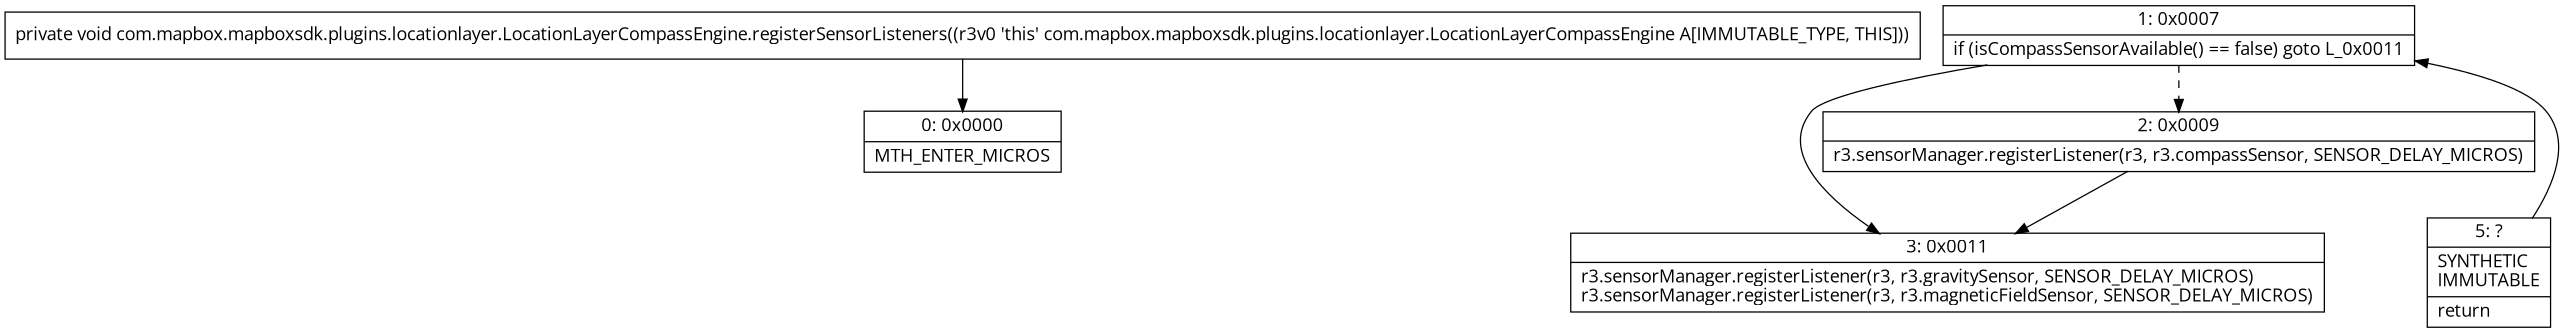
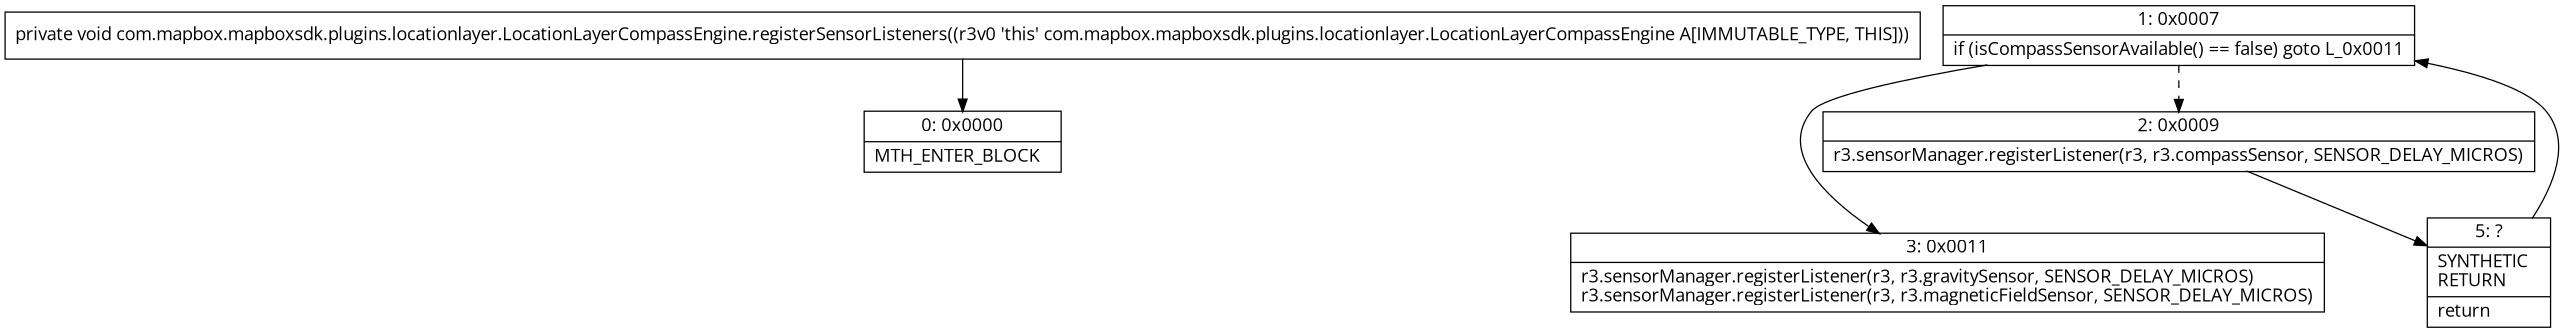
(963, 156) -> (957, 156)
(2077, 199) -> (2331, 206)
(2489, 281) -> (2472, 281)
